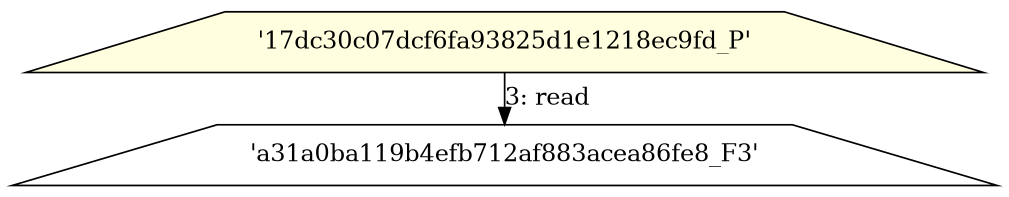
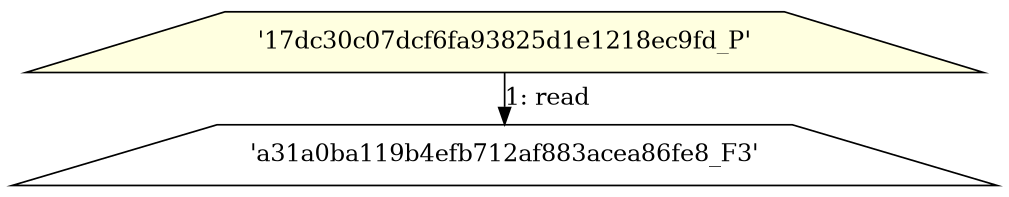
(548, 99) -> (548, 99)
